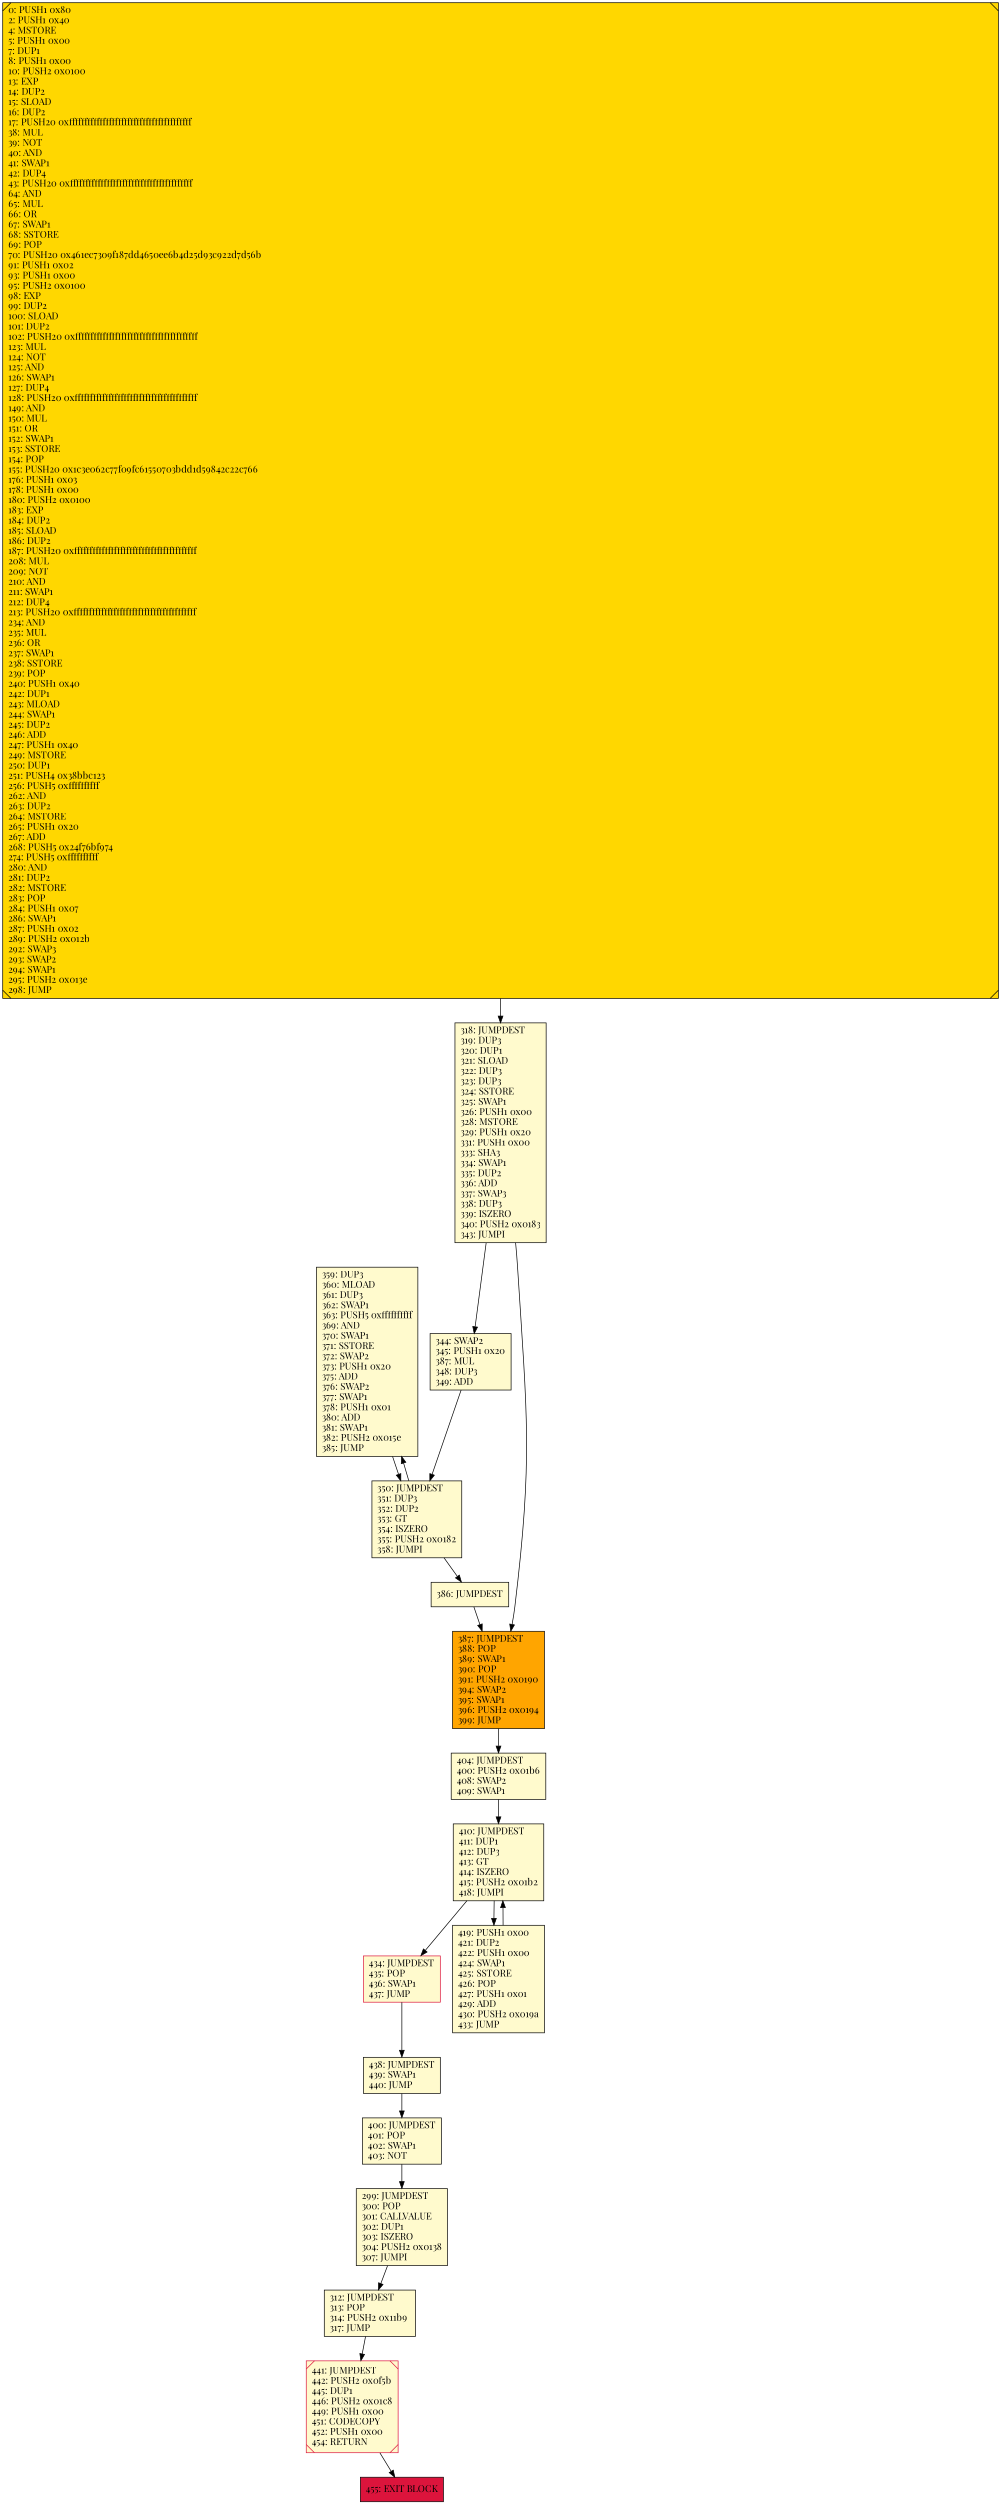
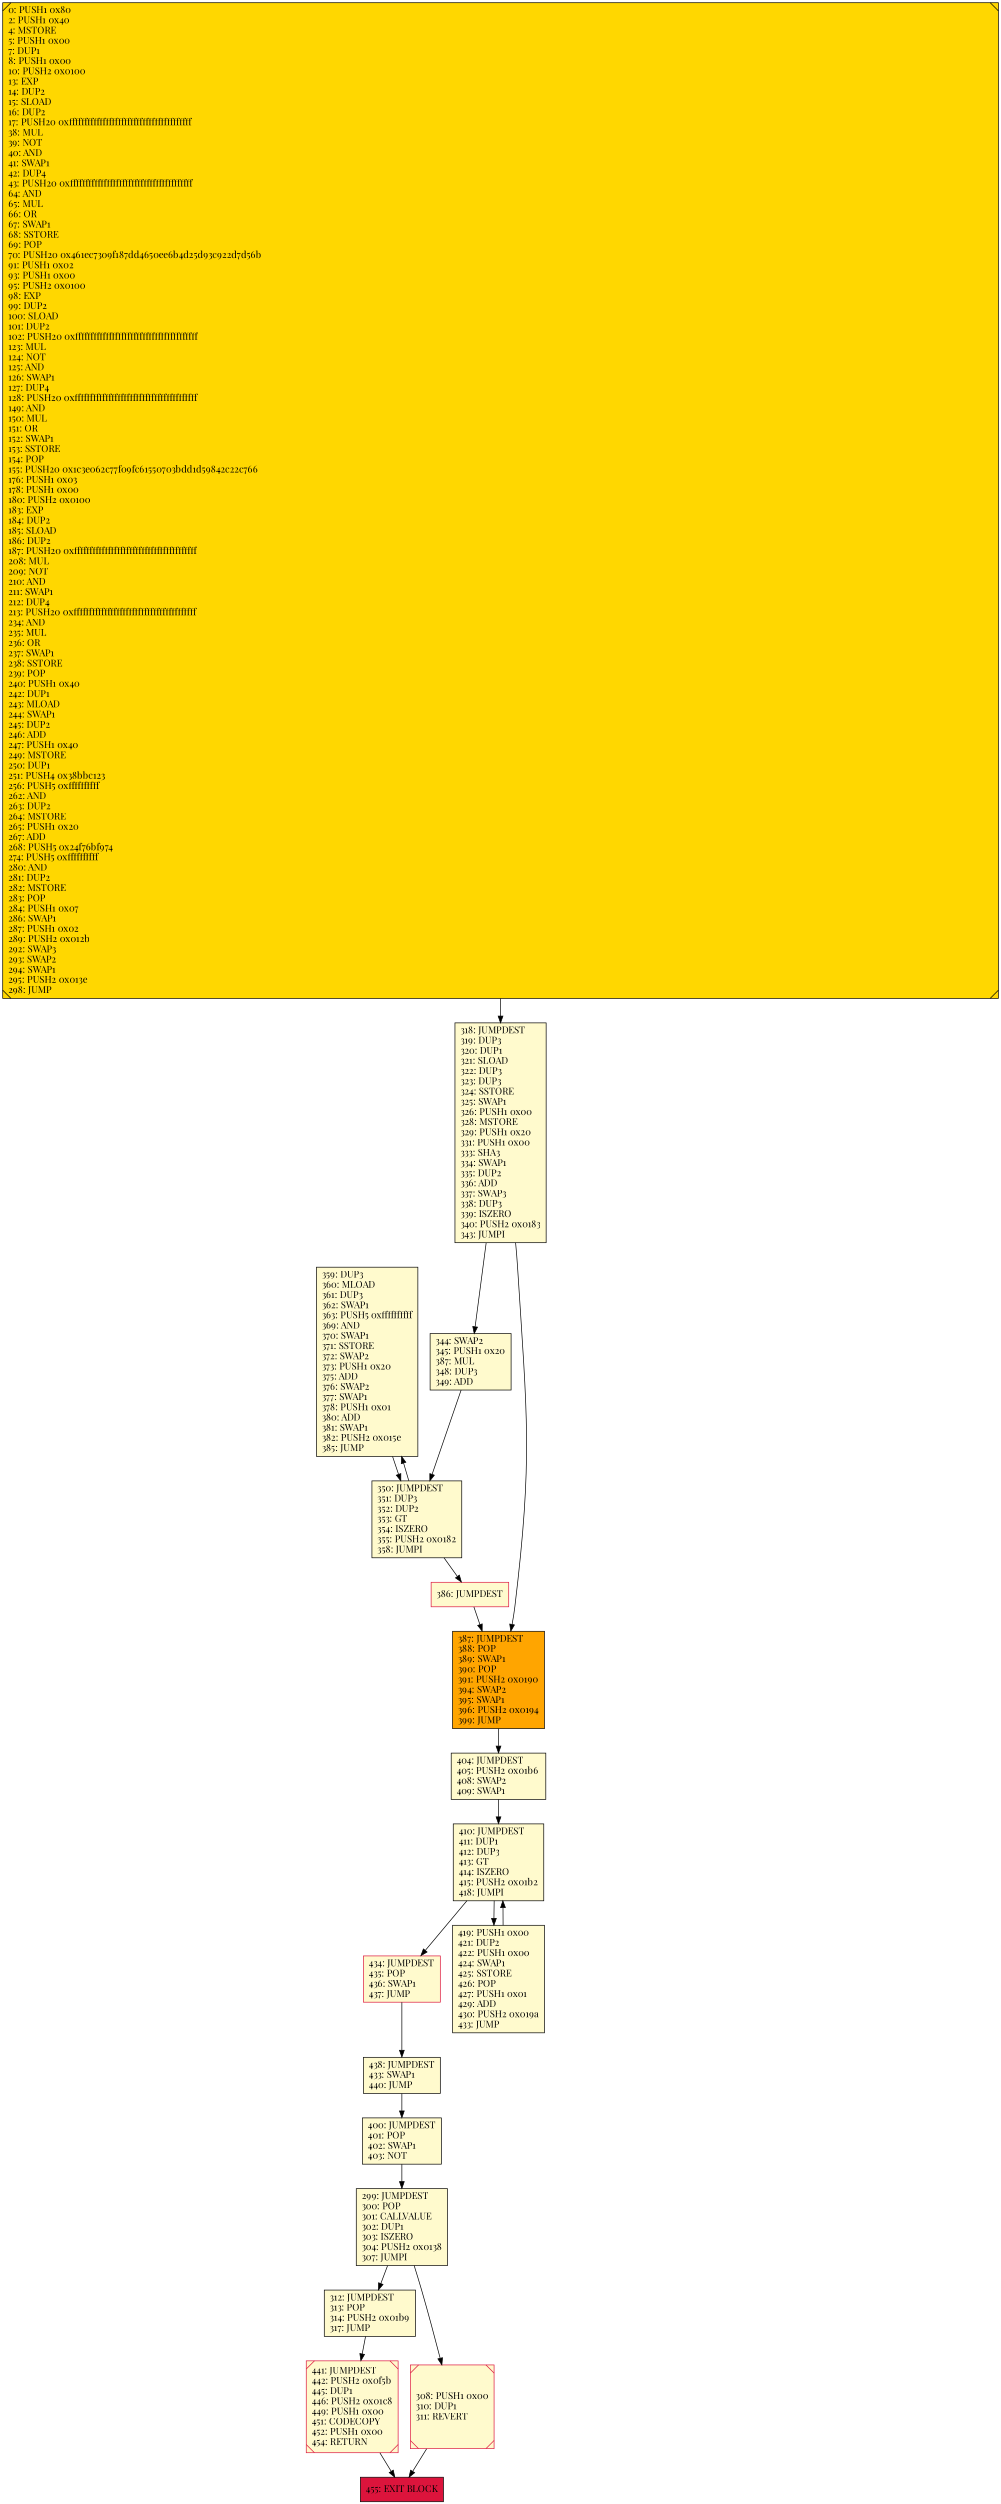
(470, 1595) -> (470, 1595)
(499, 1776) -> (499, 1776)
(402, 2075) -> (402, 2075)
(370, 2313) -> (370, 2313)
none -> (452, 2407)
